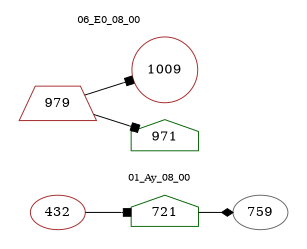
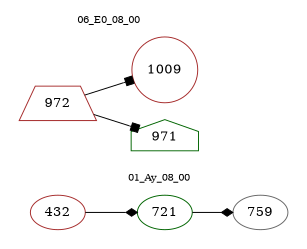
(58, 103) -> (58, 103)
(103, 212) -> (105, 212)
(165, 212) -> (165, 212)
